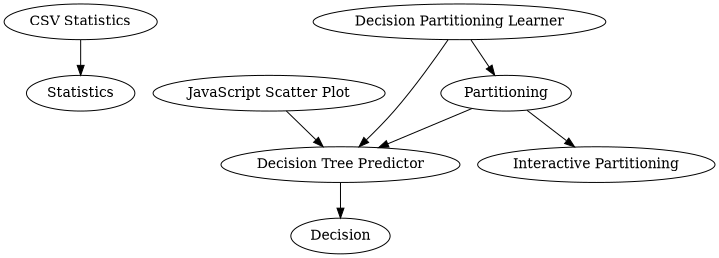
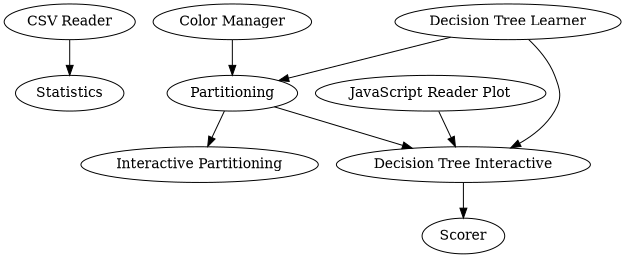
(81, 22) -> (70, 22)
none -> (232, 22)
(459, 22) -> (508, 22)
(269, 93) -> (431, 93)
(340, 165) -> (463, 165)
(340, 236) -> (463, 236)
